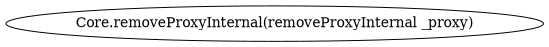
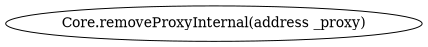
(275, 24) -> (214, 24)
